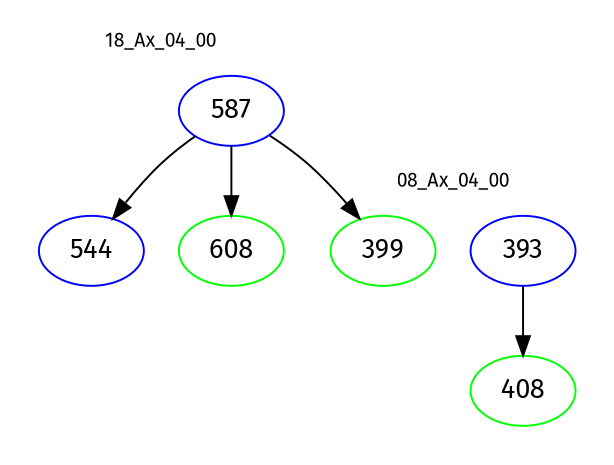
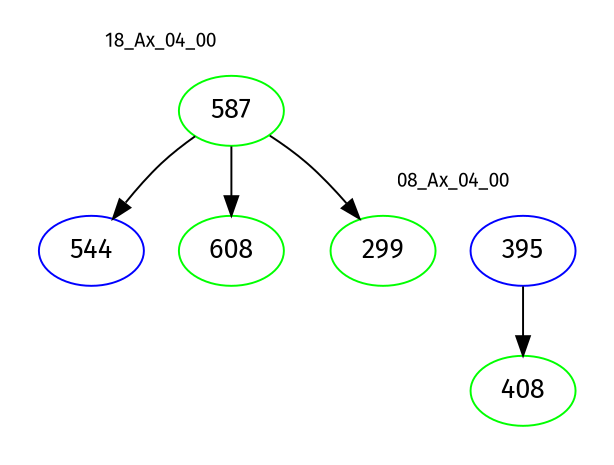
(231, 111) -> (231, 111)
(383, 251) -> (383, 251)
(523, 251) -> (523, 251)
